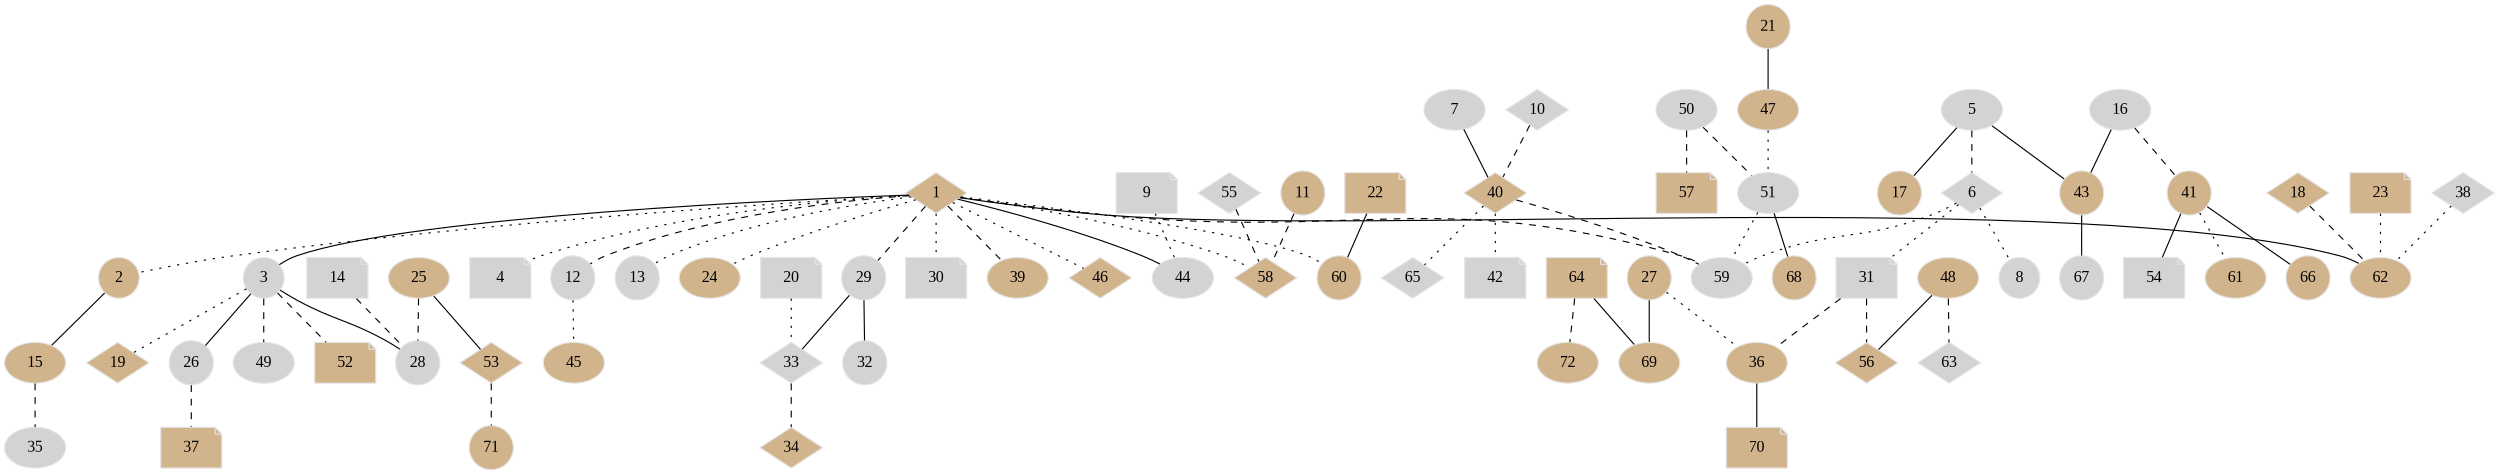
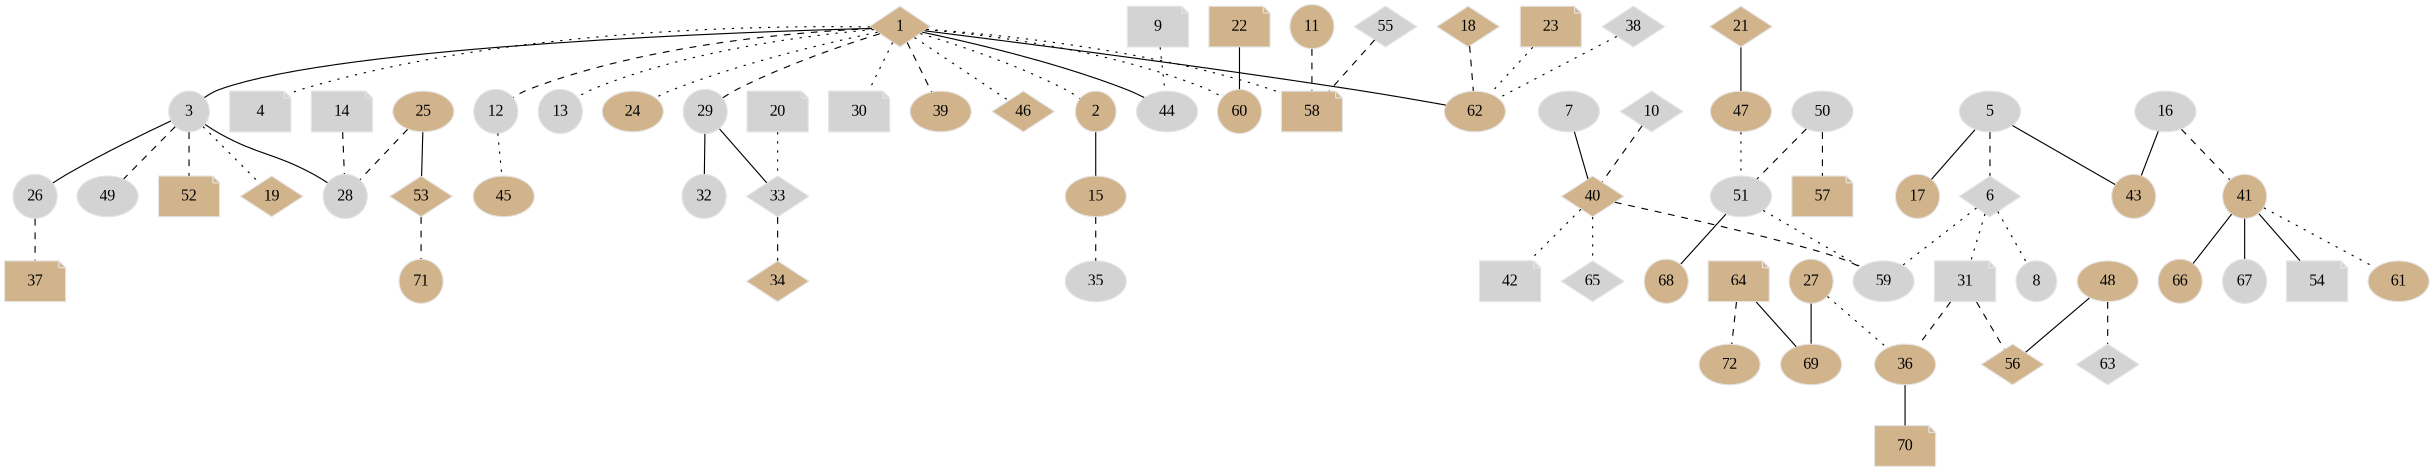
(1768, 27) -> (1741, 27)
(1332, 221) -> none
(2082, 235) -> (2245, 239)
(1266, 278) -> (1312, 111)
